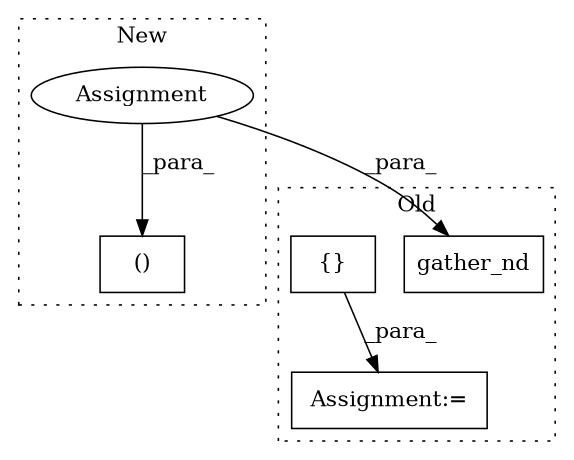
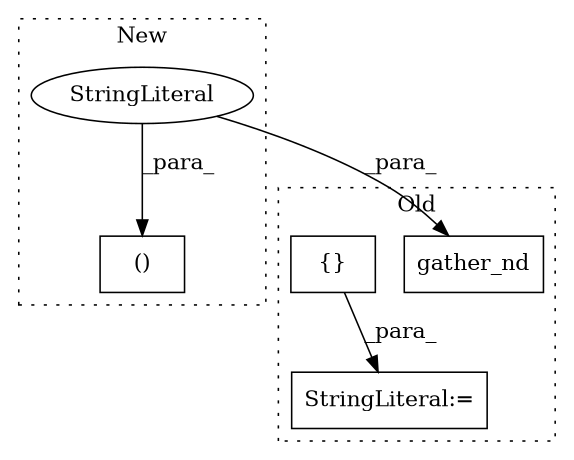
(142, 95) -> (142, 95)
(389, 400) -> (389, 400)
